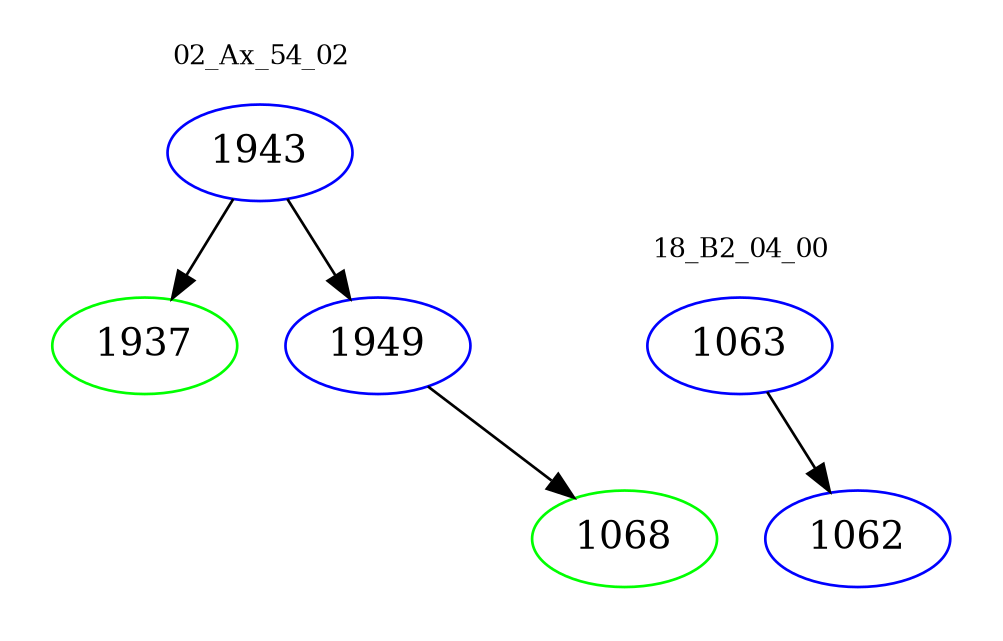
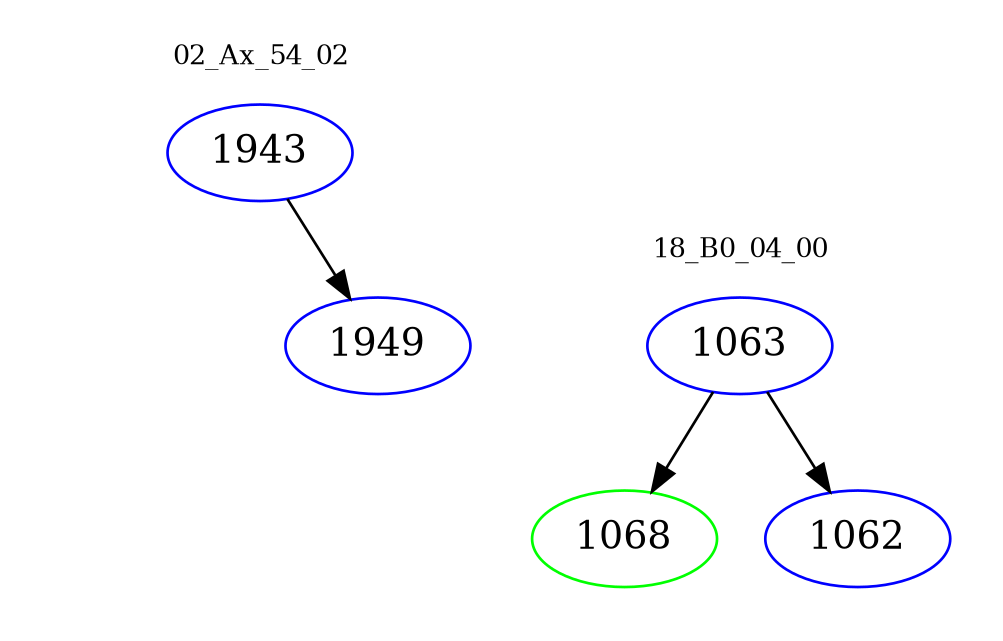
(741, 251) -> (741, 251)
(145, 346) -> none
(490, 434) -> (690, 430)
